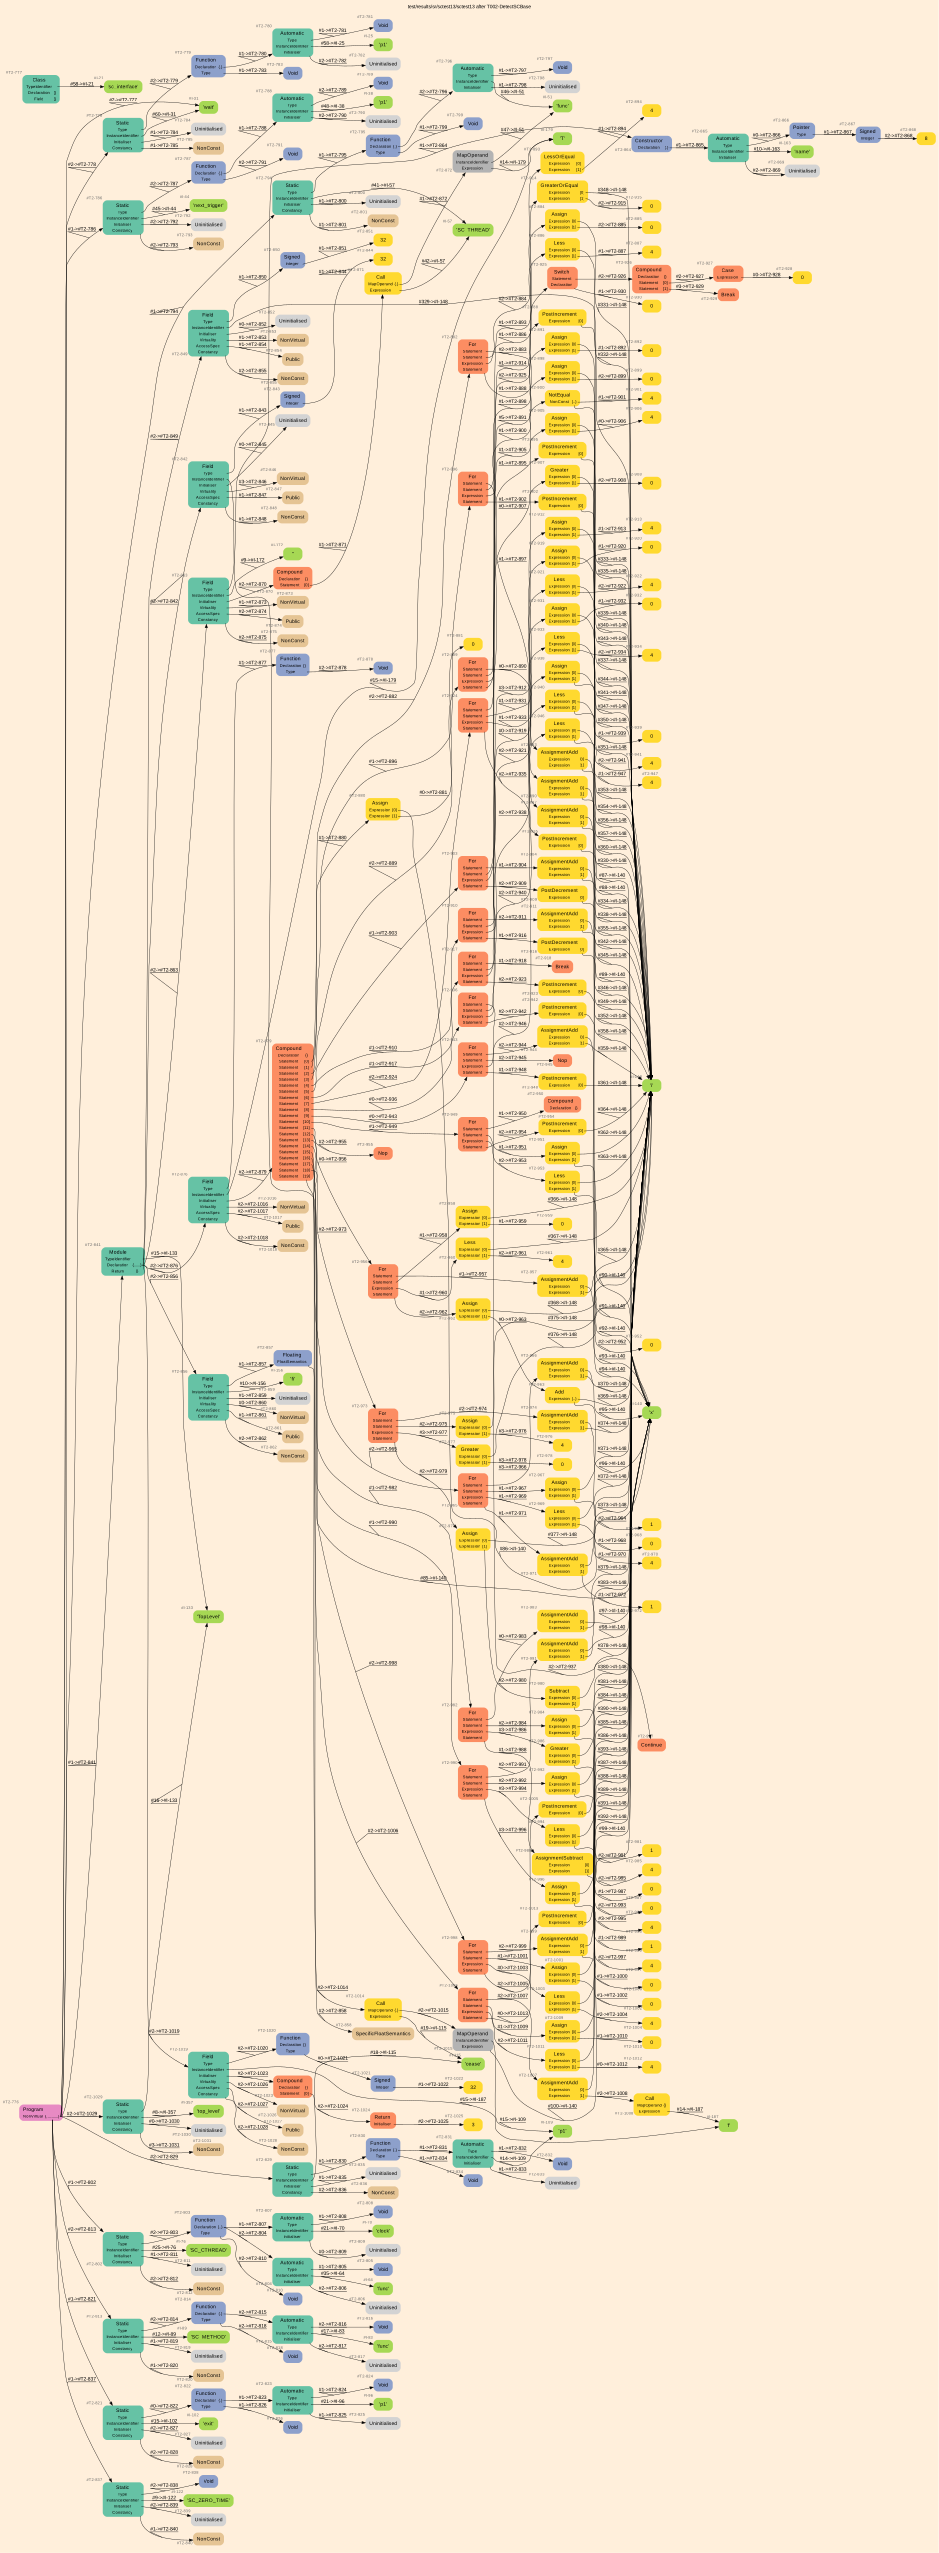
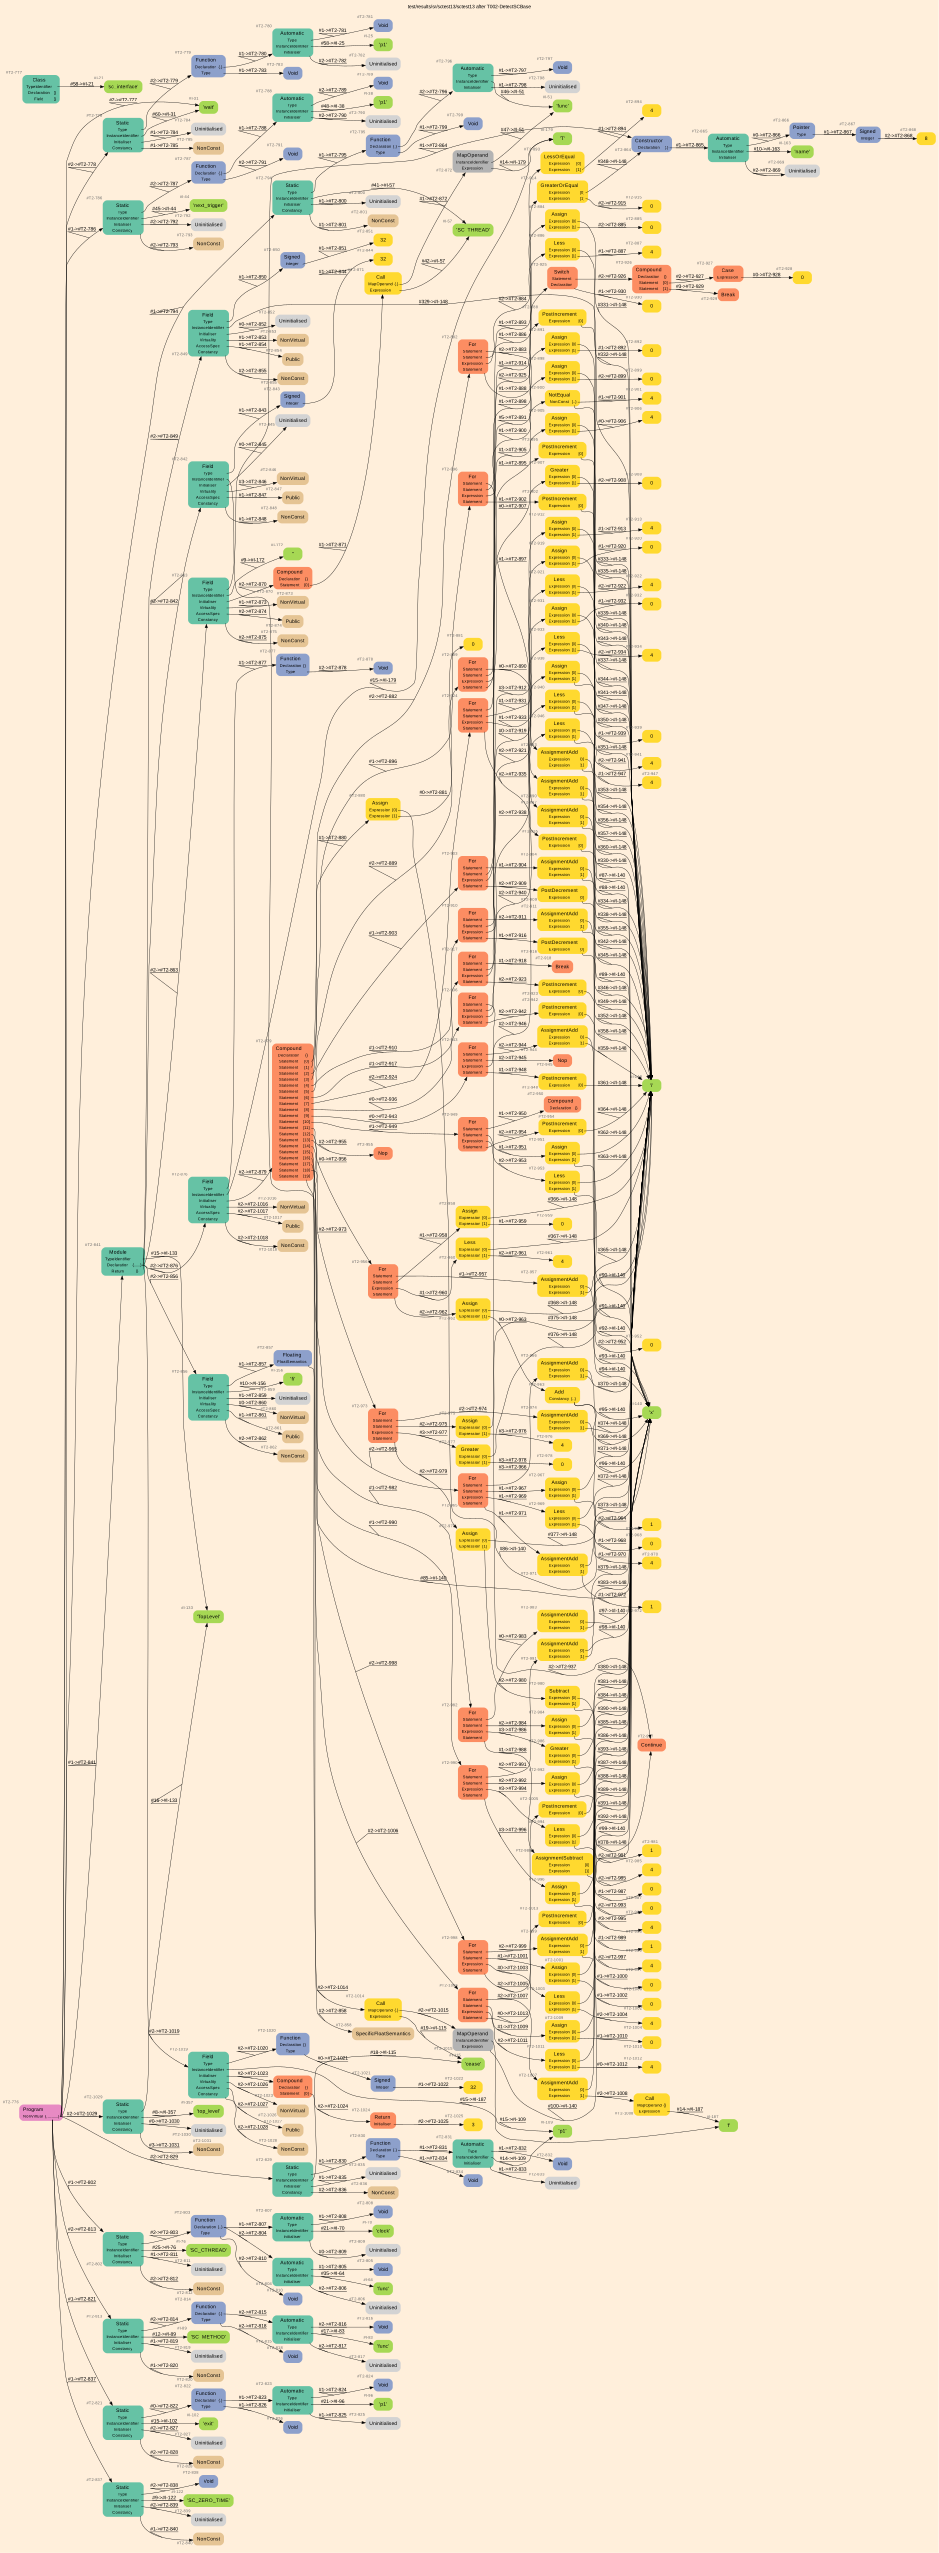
(631, 617) -> (612, 174)
(636, 1273) -> (598, 1440)
(559, 1399) -> (559, 1399)
(631, 1411) -> (603, 1849)
